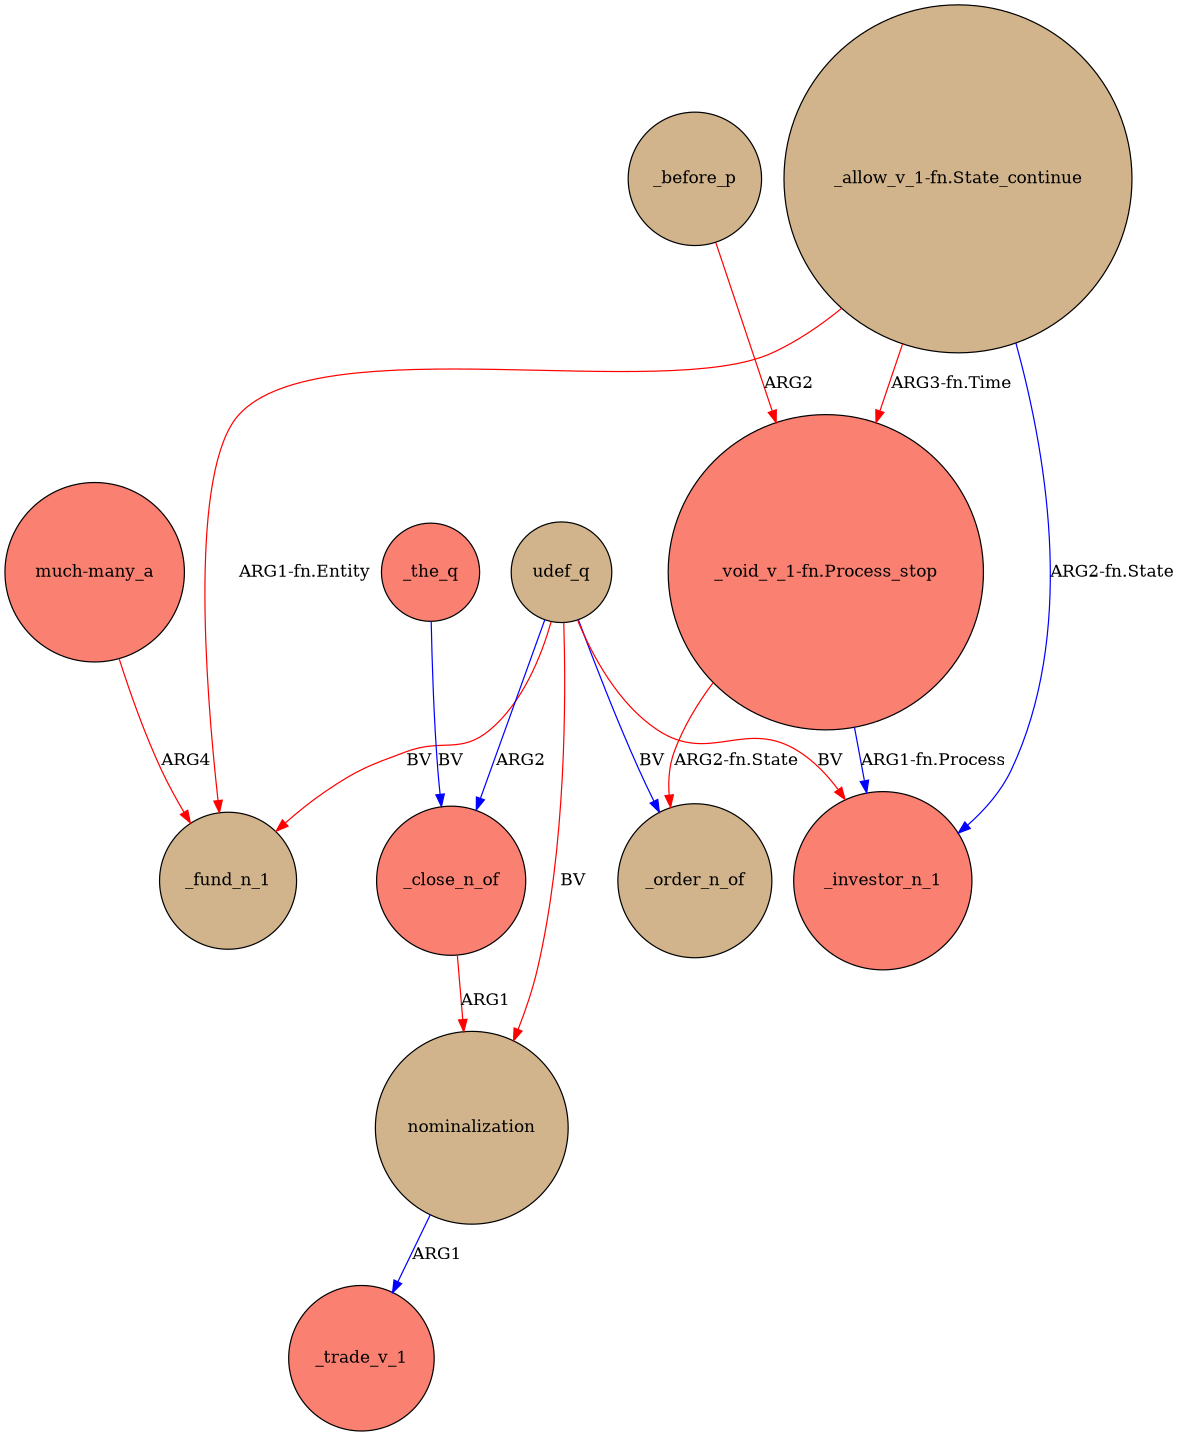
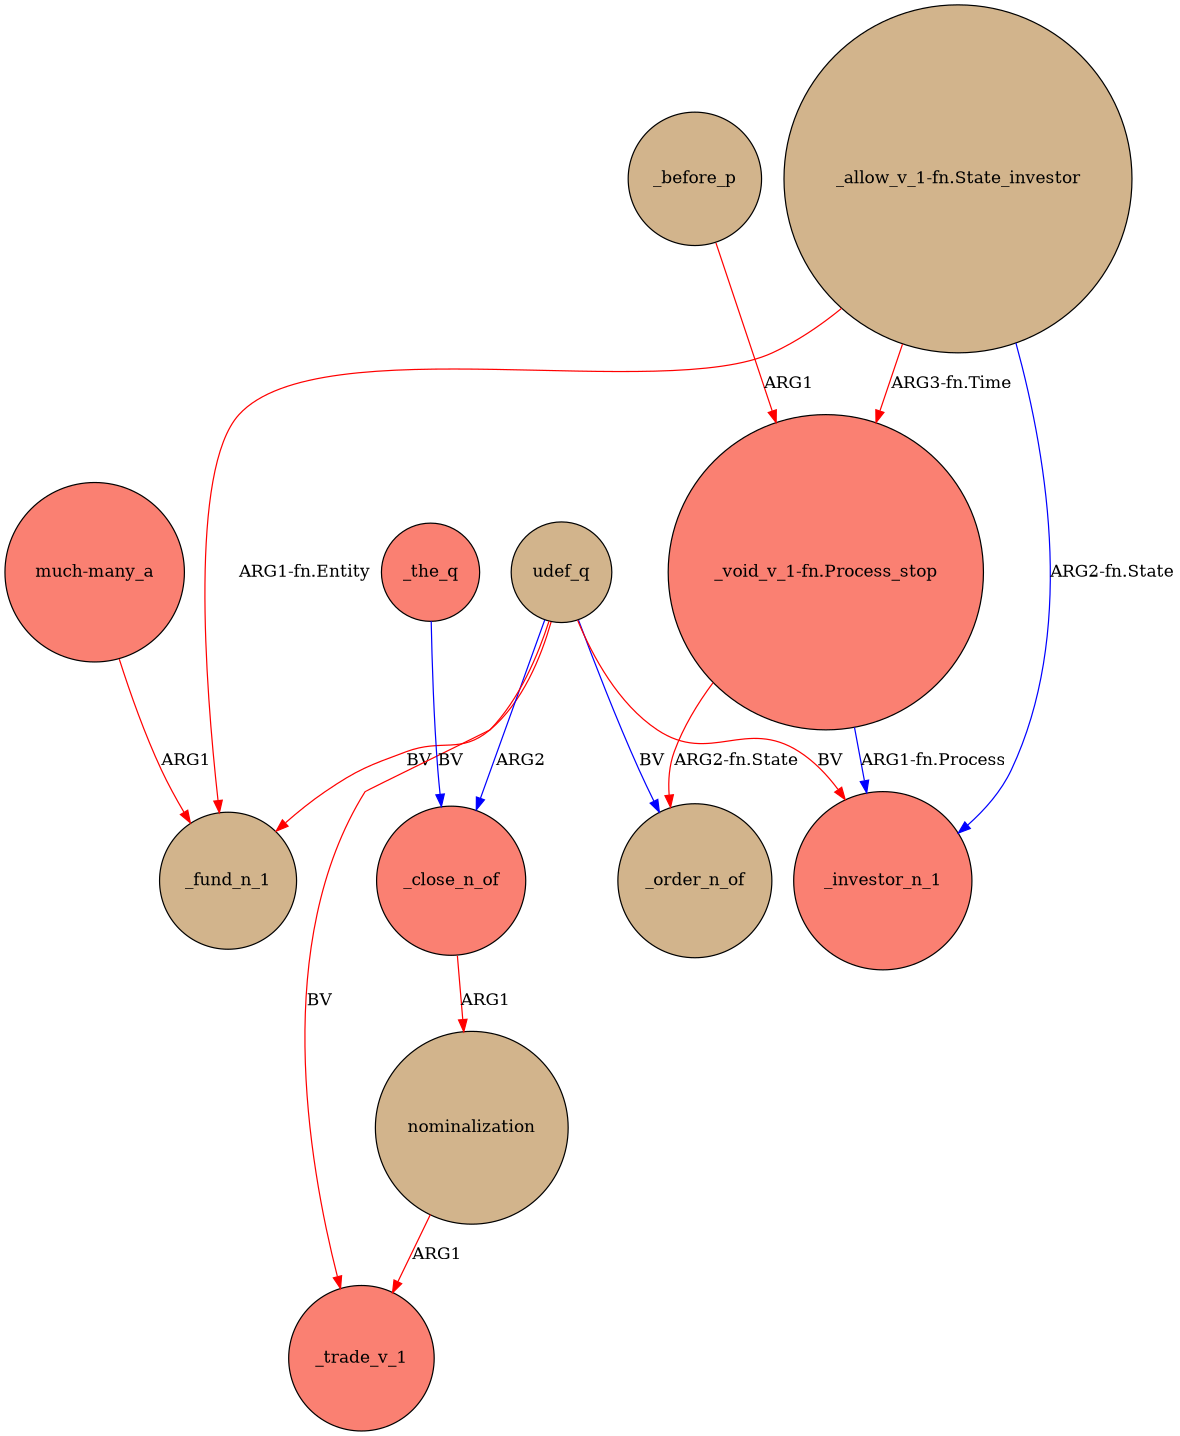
(958, 179) -> (958, 179)
(789, 384) -> (789, 384)
(186, 761) -> (186, 761)
(559, 828) -> (321, 900)
(414, 1248) -> (414, 1248)
